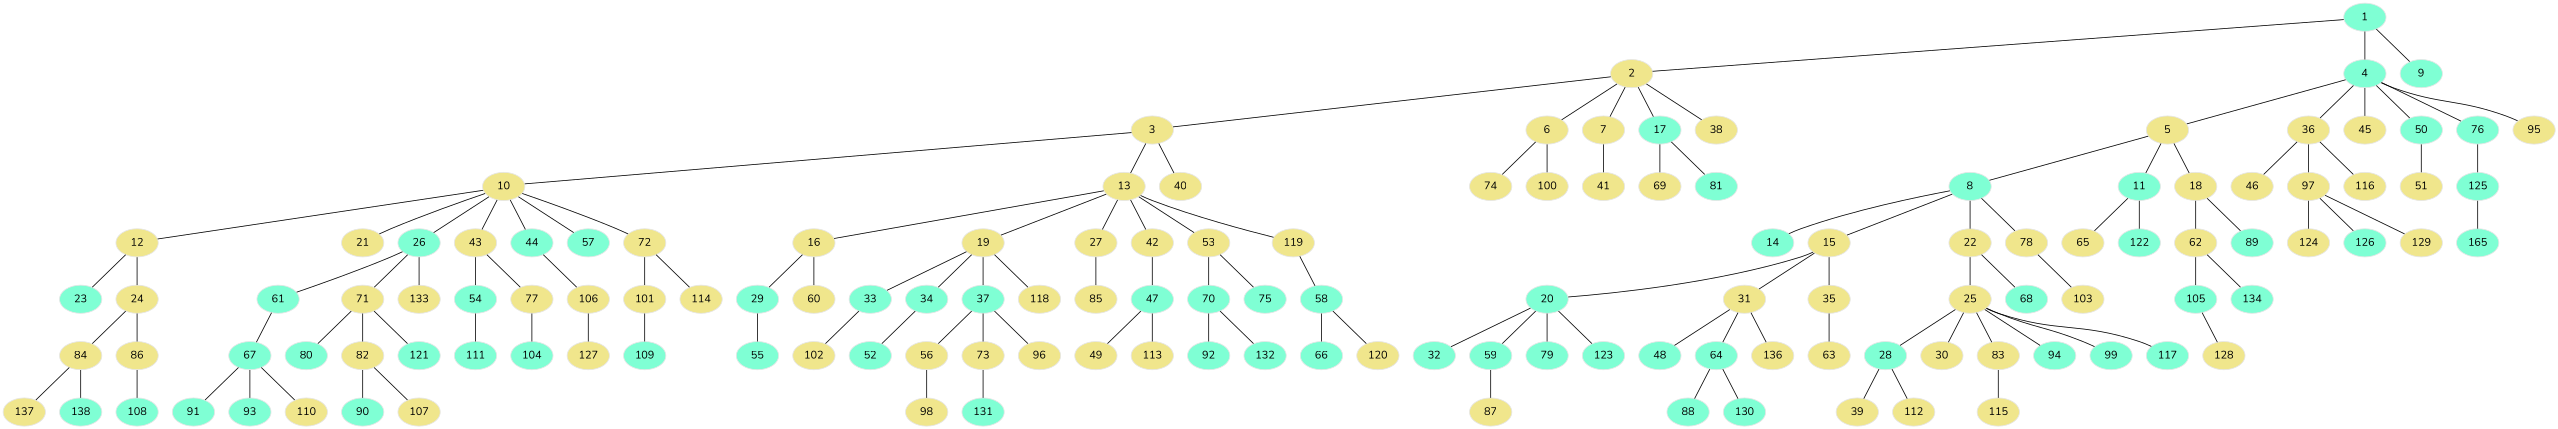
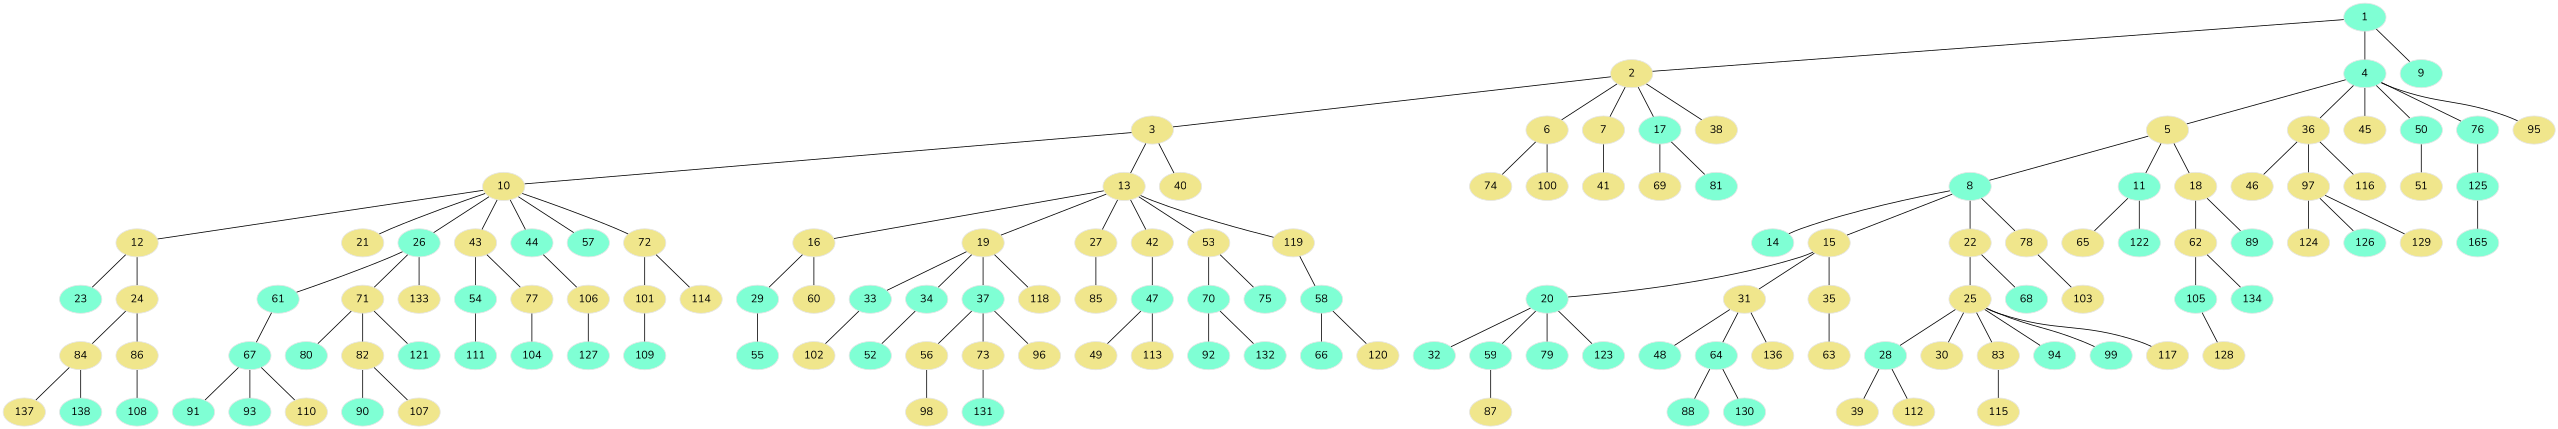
(588, 356) -> (588, 356)
(2167, 356) -> (2167, 356)
